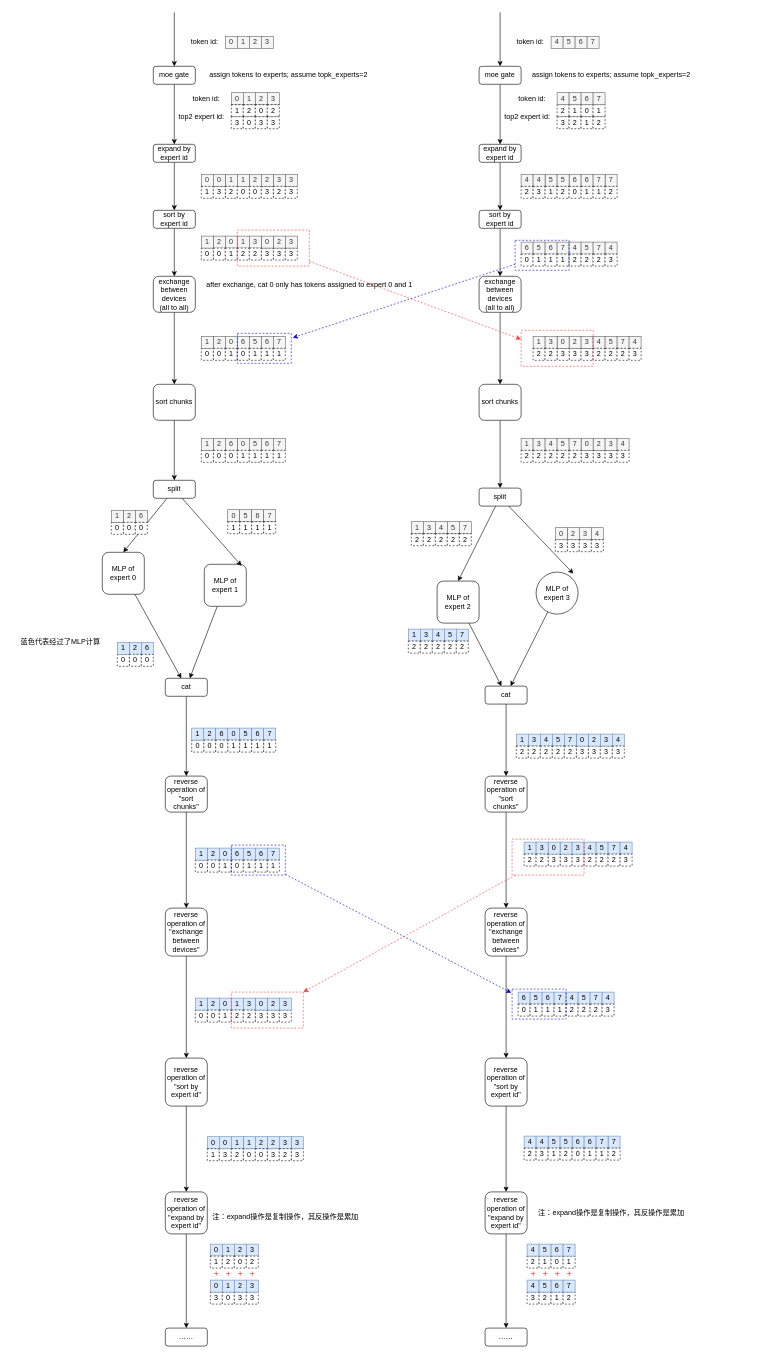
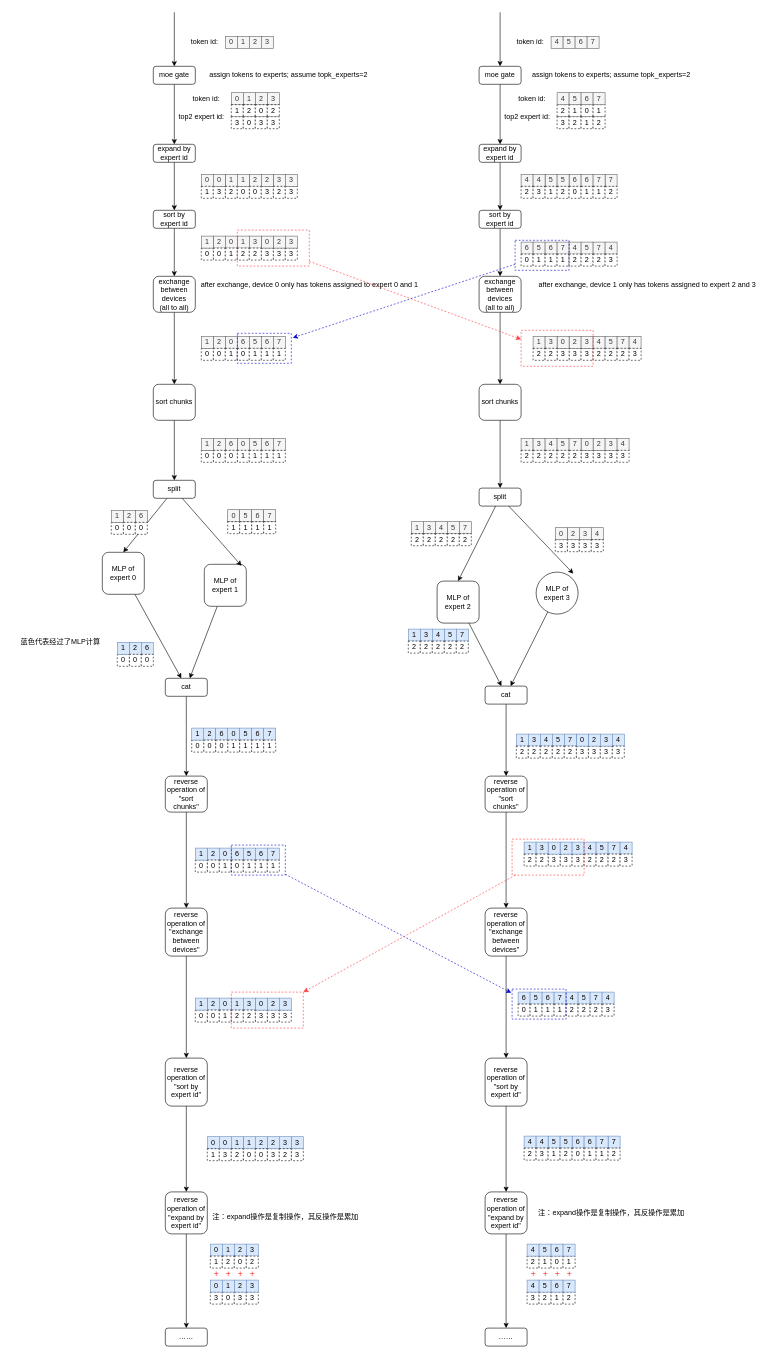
(310, 285) -> (310, 285)
none -> (647, 285)
